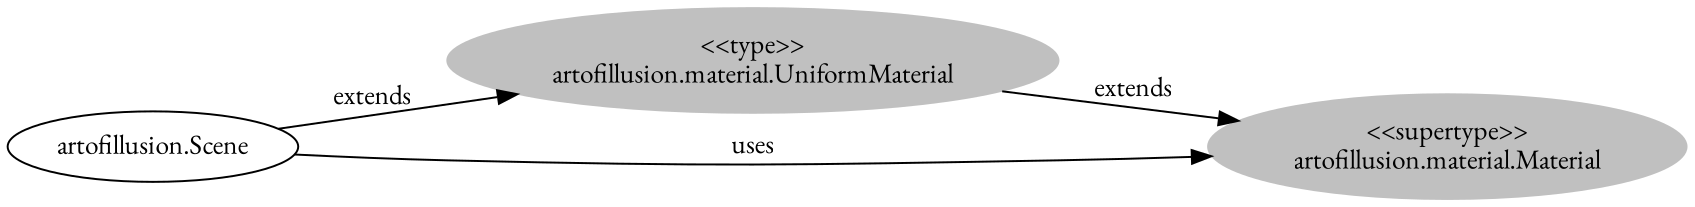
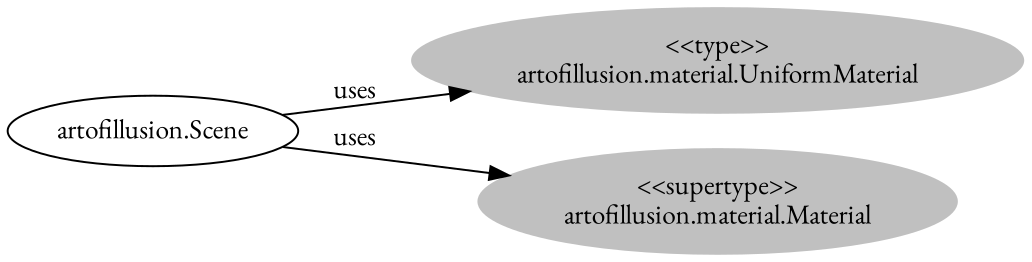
(372, 97) -> (355, 91)
(1110, 105) -> none
